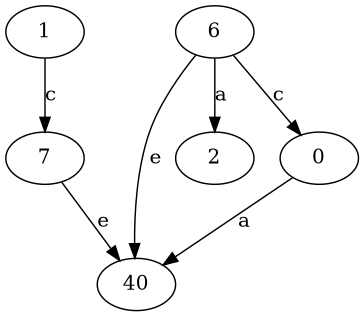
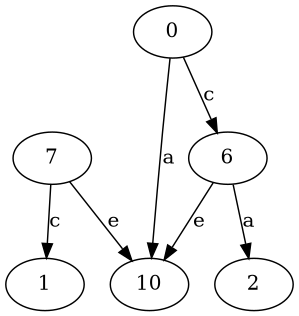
(45, 88) -> (49, 214)
(262, 90) -> (197, 88)
(136, 284) -> (149, 284)
